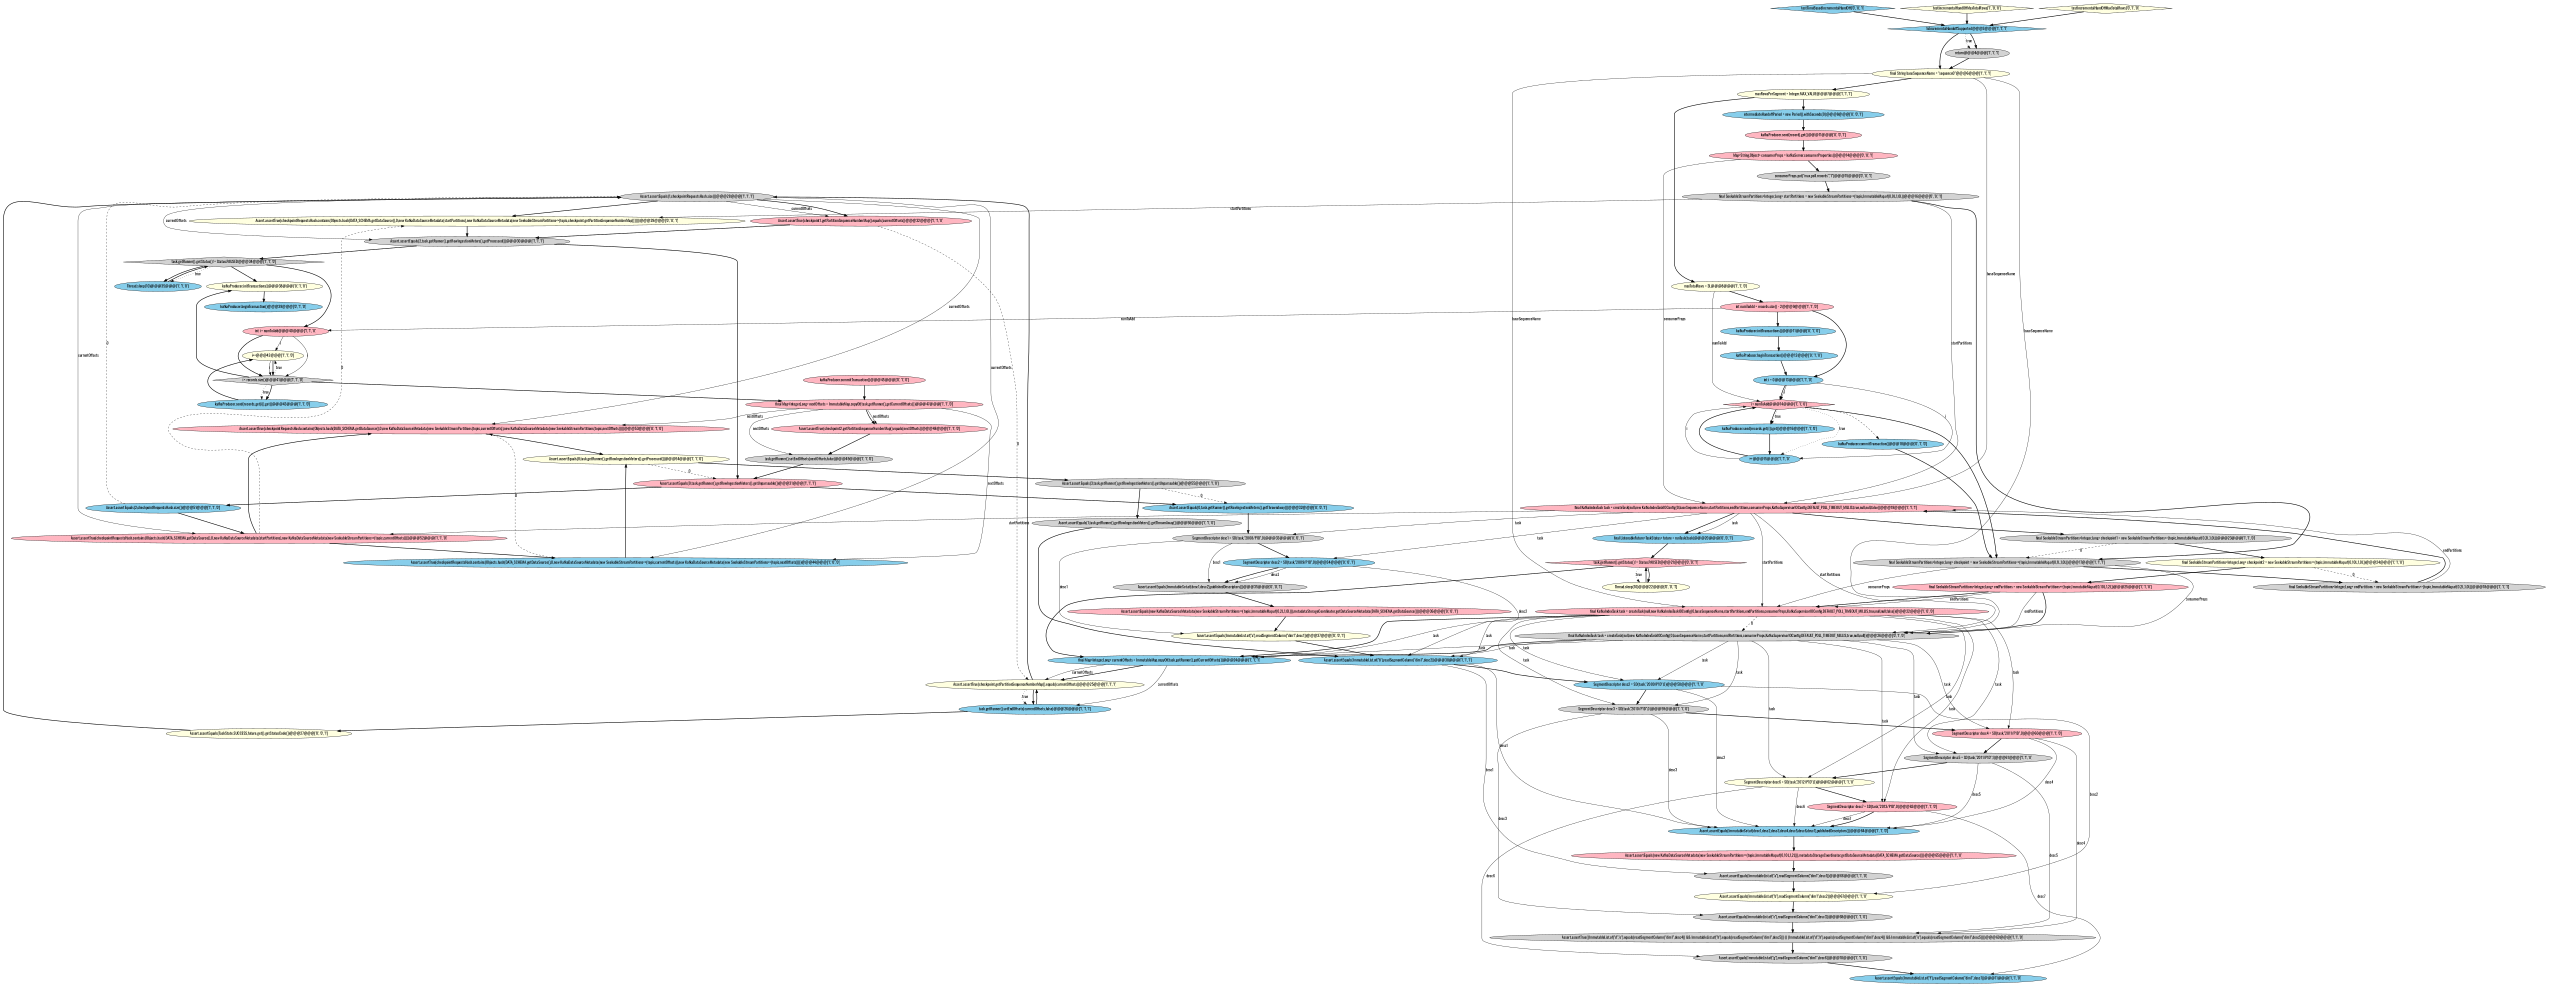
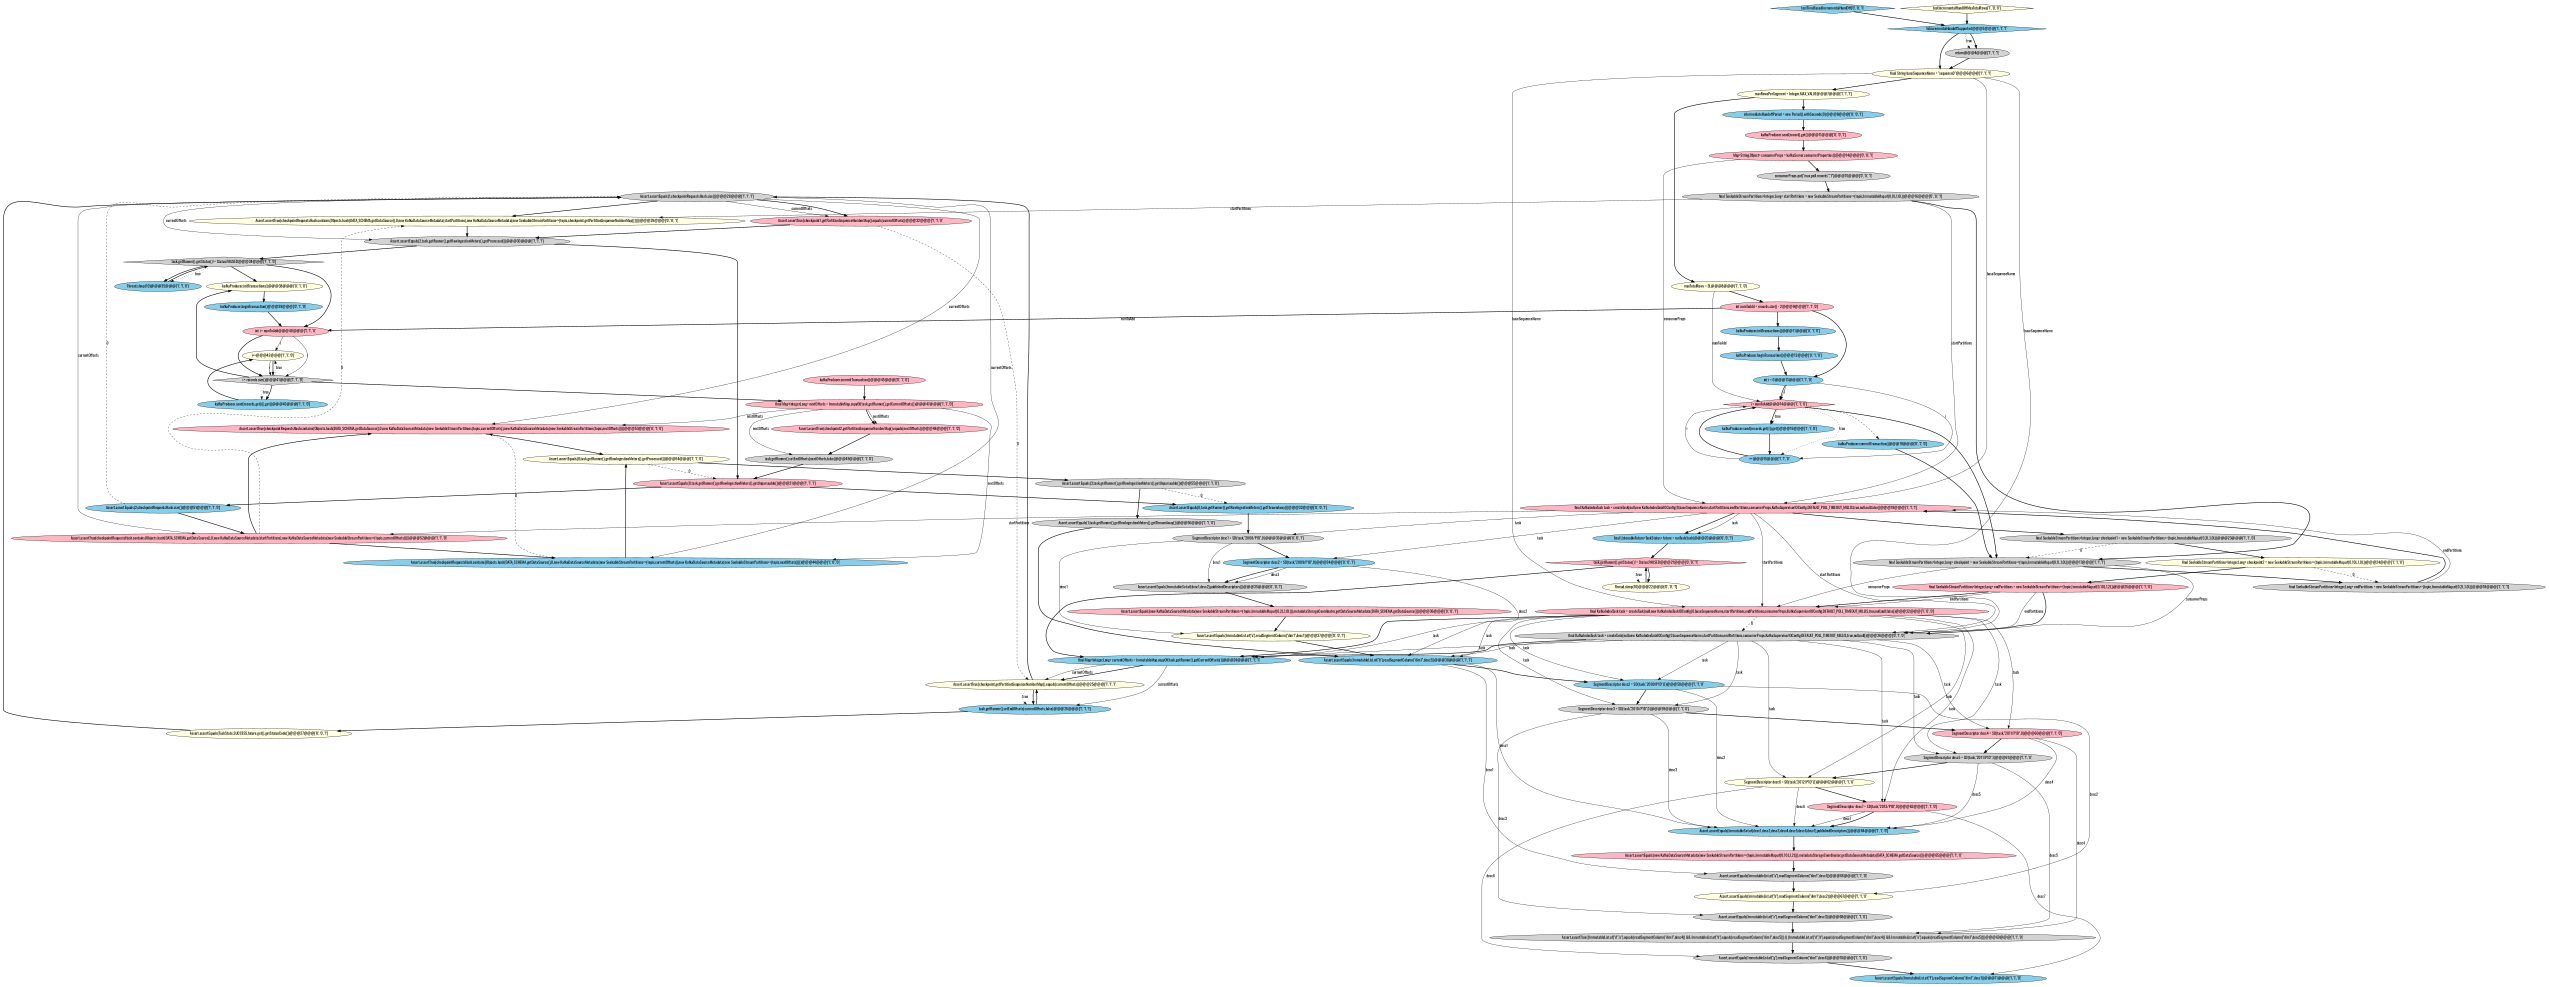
(2106, 8) -> none
none -> (274, 318)
(1026, 319) -> (1026, 319)
